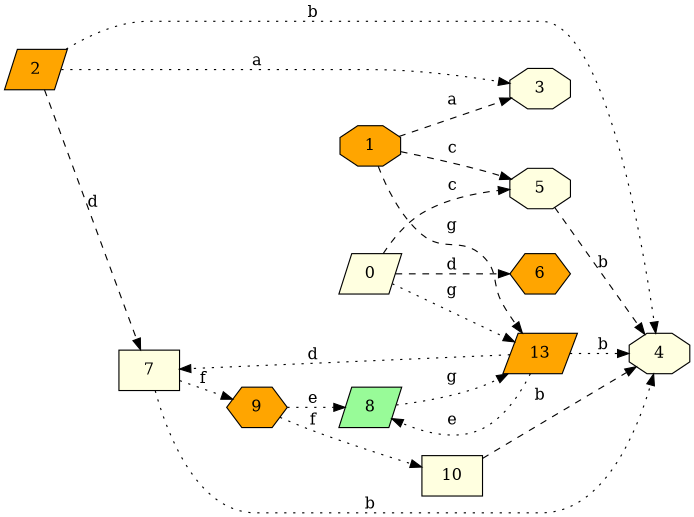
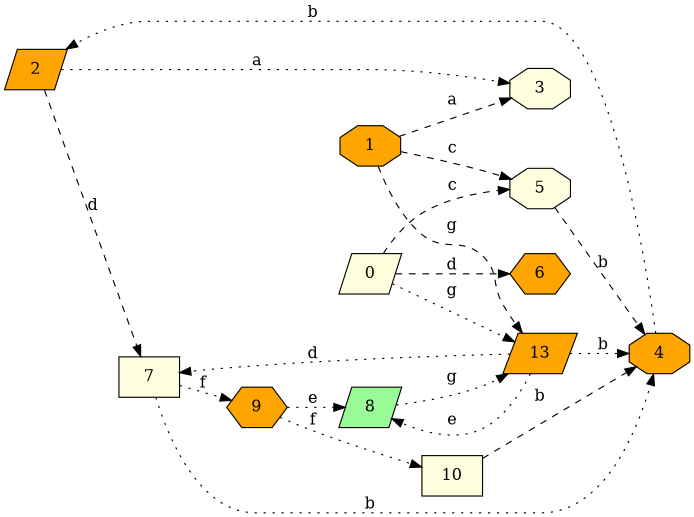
(467, 21) -> (479, 21)
(660, 354) -> (660, 354)
